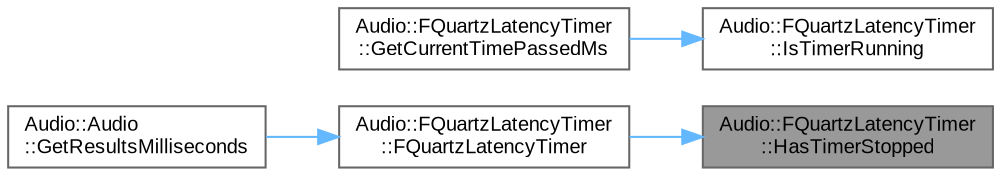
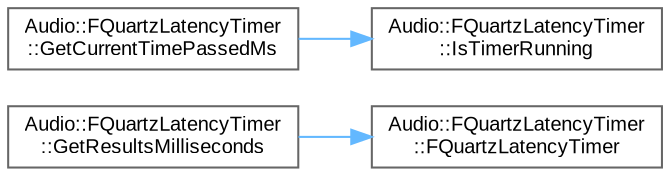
(137, 137) -> (153, 137)
(848, 137) -> none
